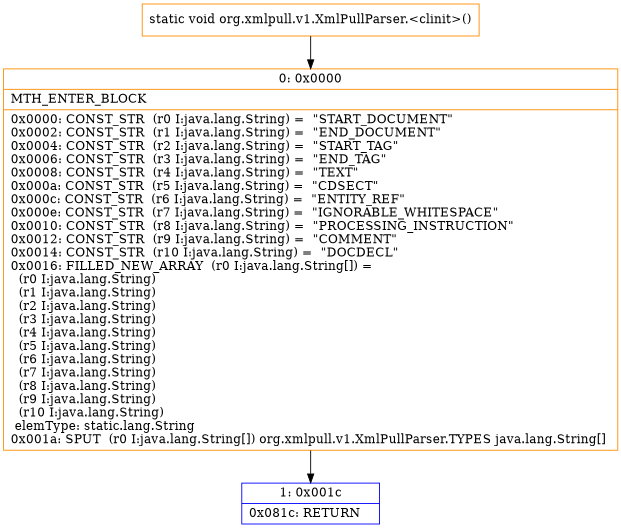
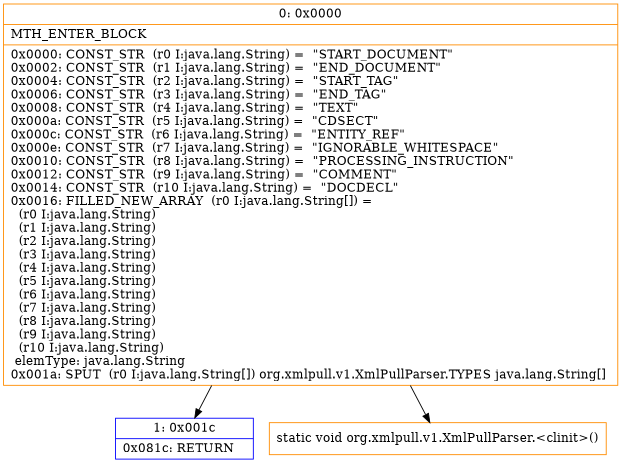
(311, 48) -> (418, 400)
(105, 426) -> (100, 361)
